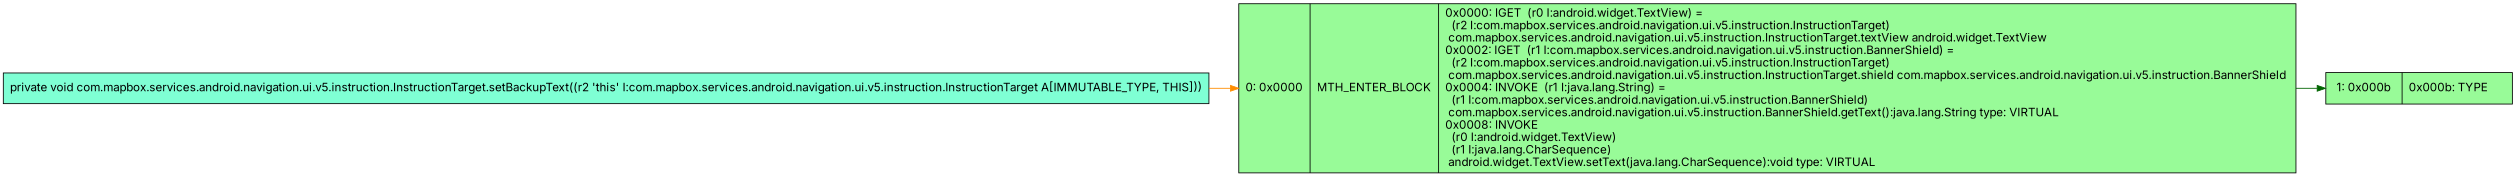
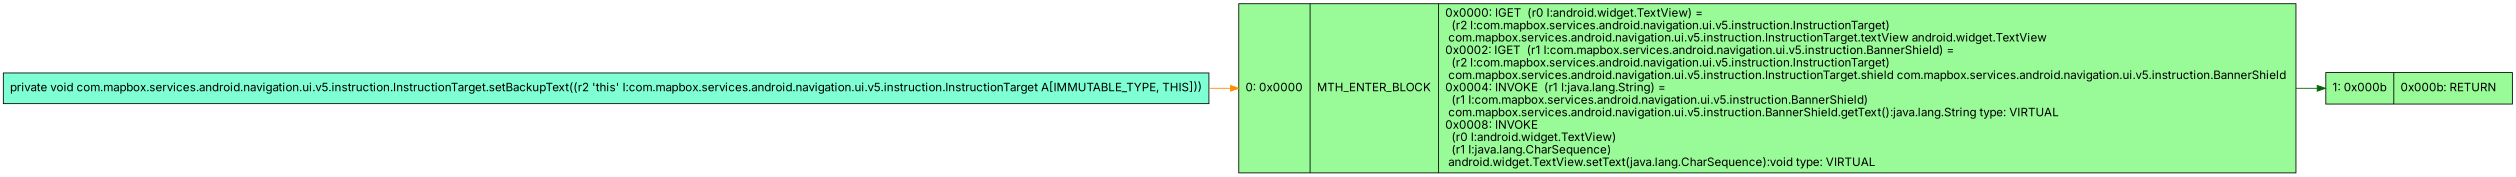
(2453, 88) -> (2453, 88)
